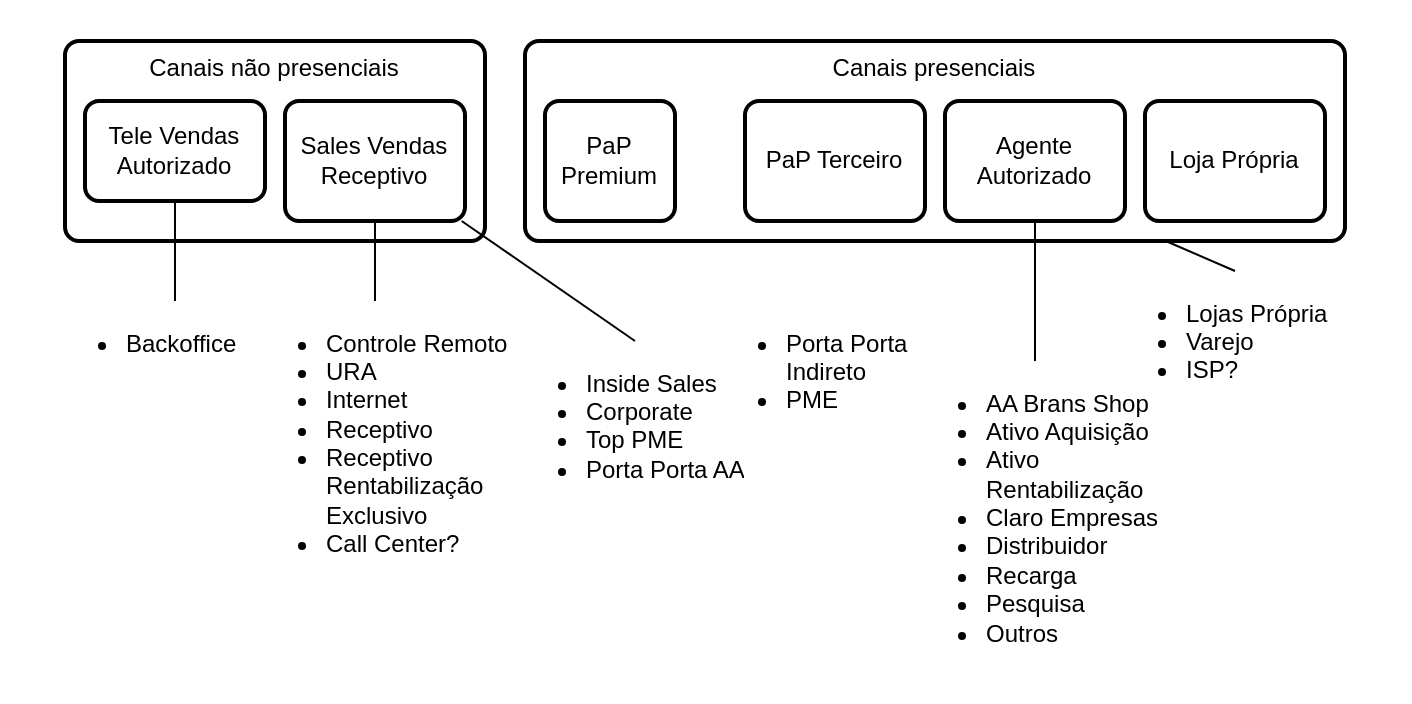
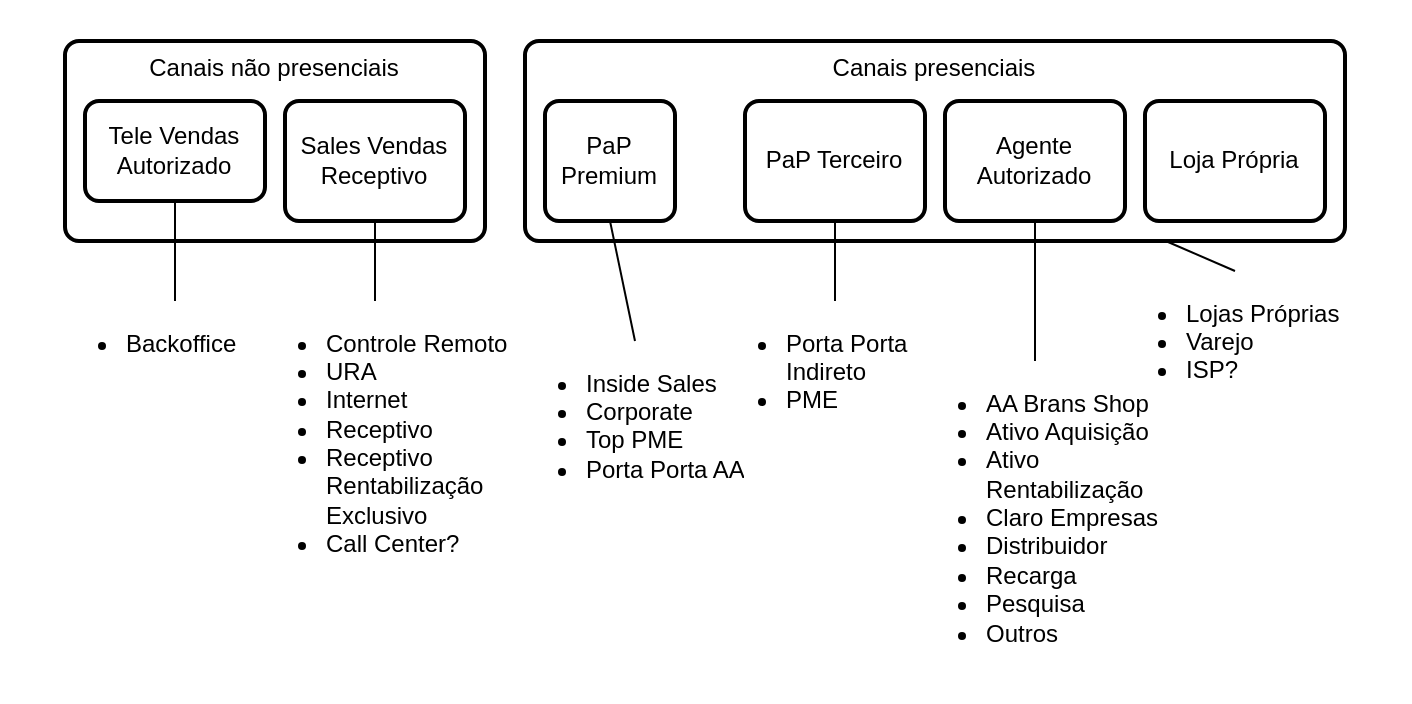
none -> (835, 261)
(548, 281) -> (623, 281)
(1188, 331) -> (1195, 331)
